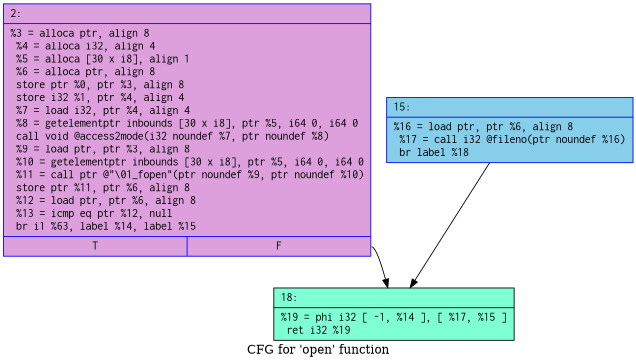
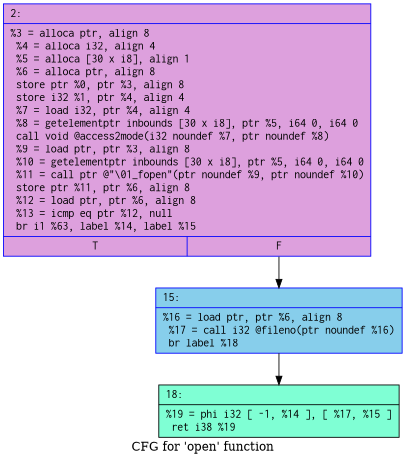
(380, 262) -> (279, 268)
(316, 330) -> (201, 427)
